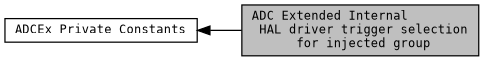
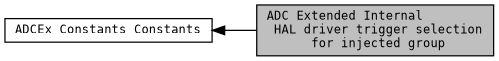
(101, 30) -> (109, 30)
